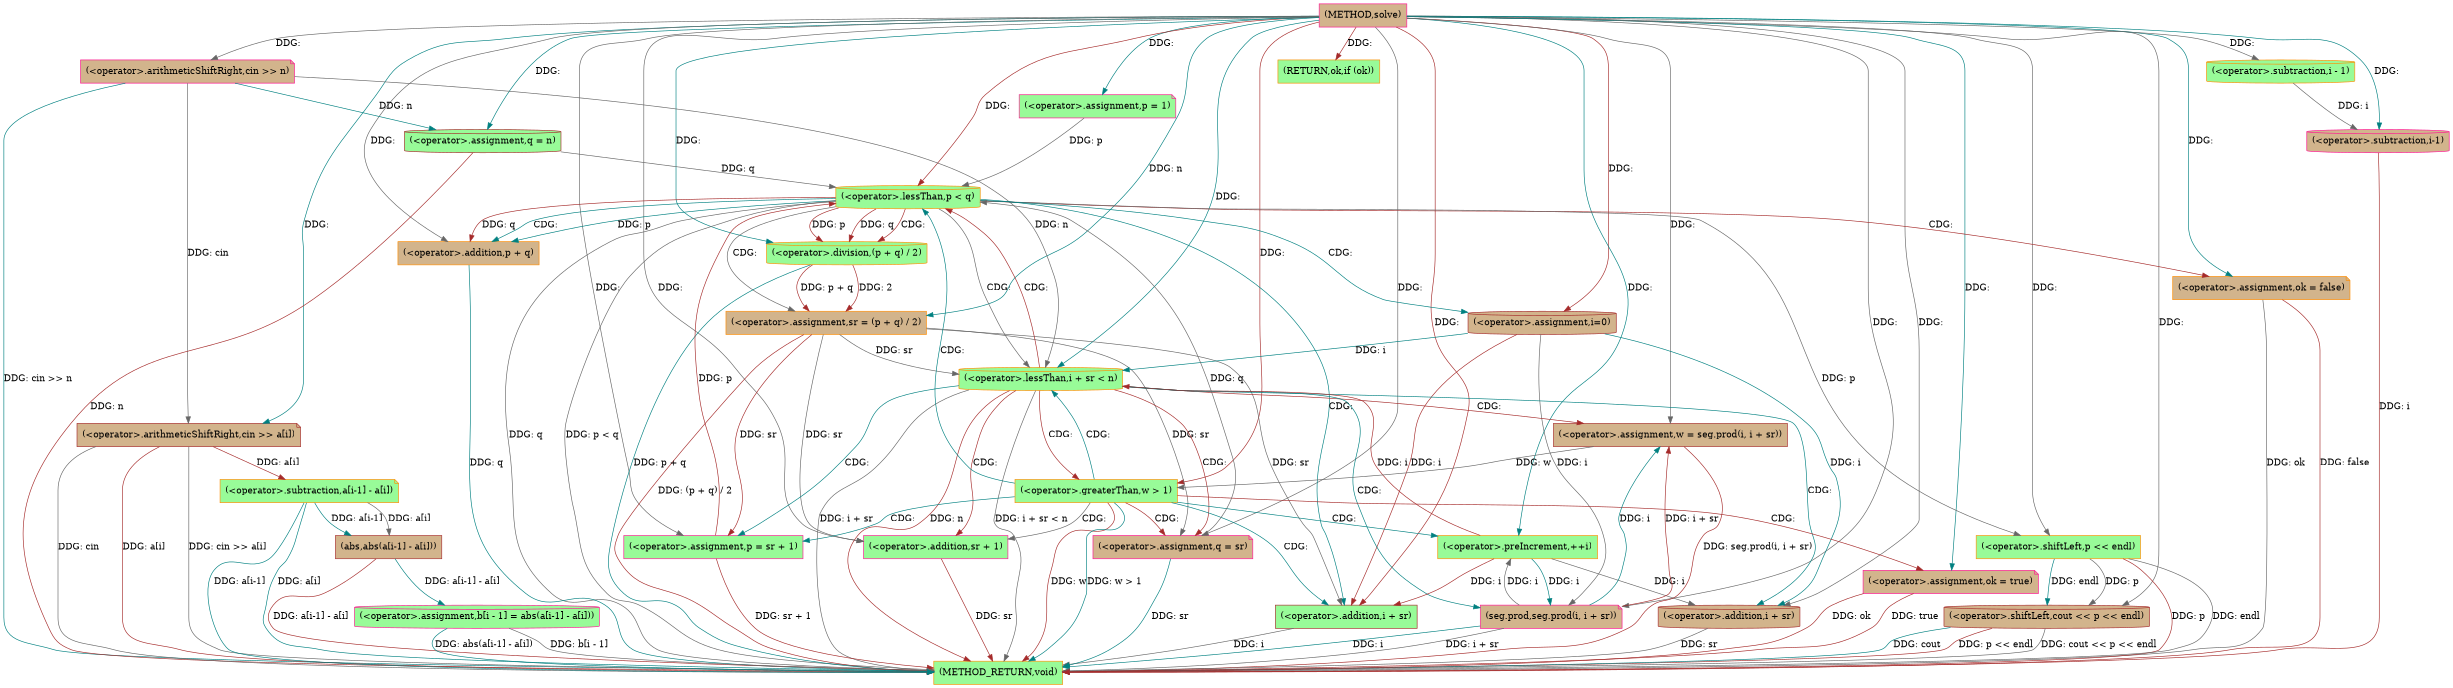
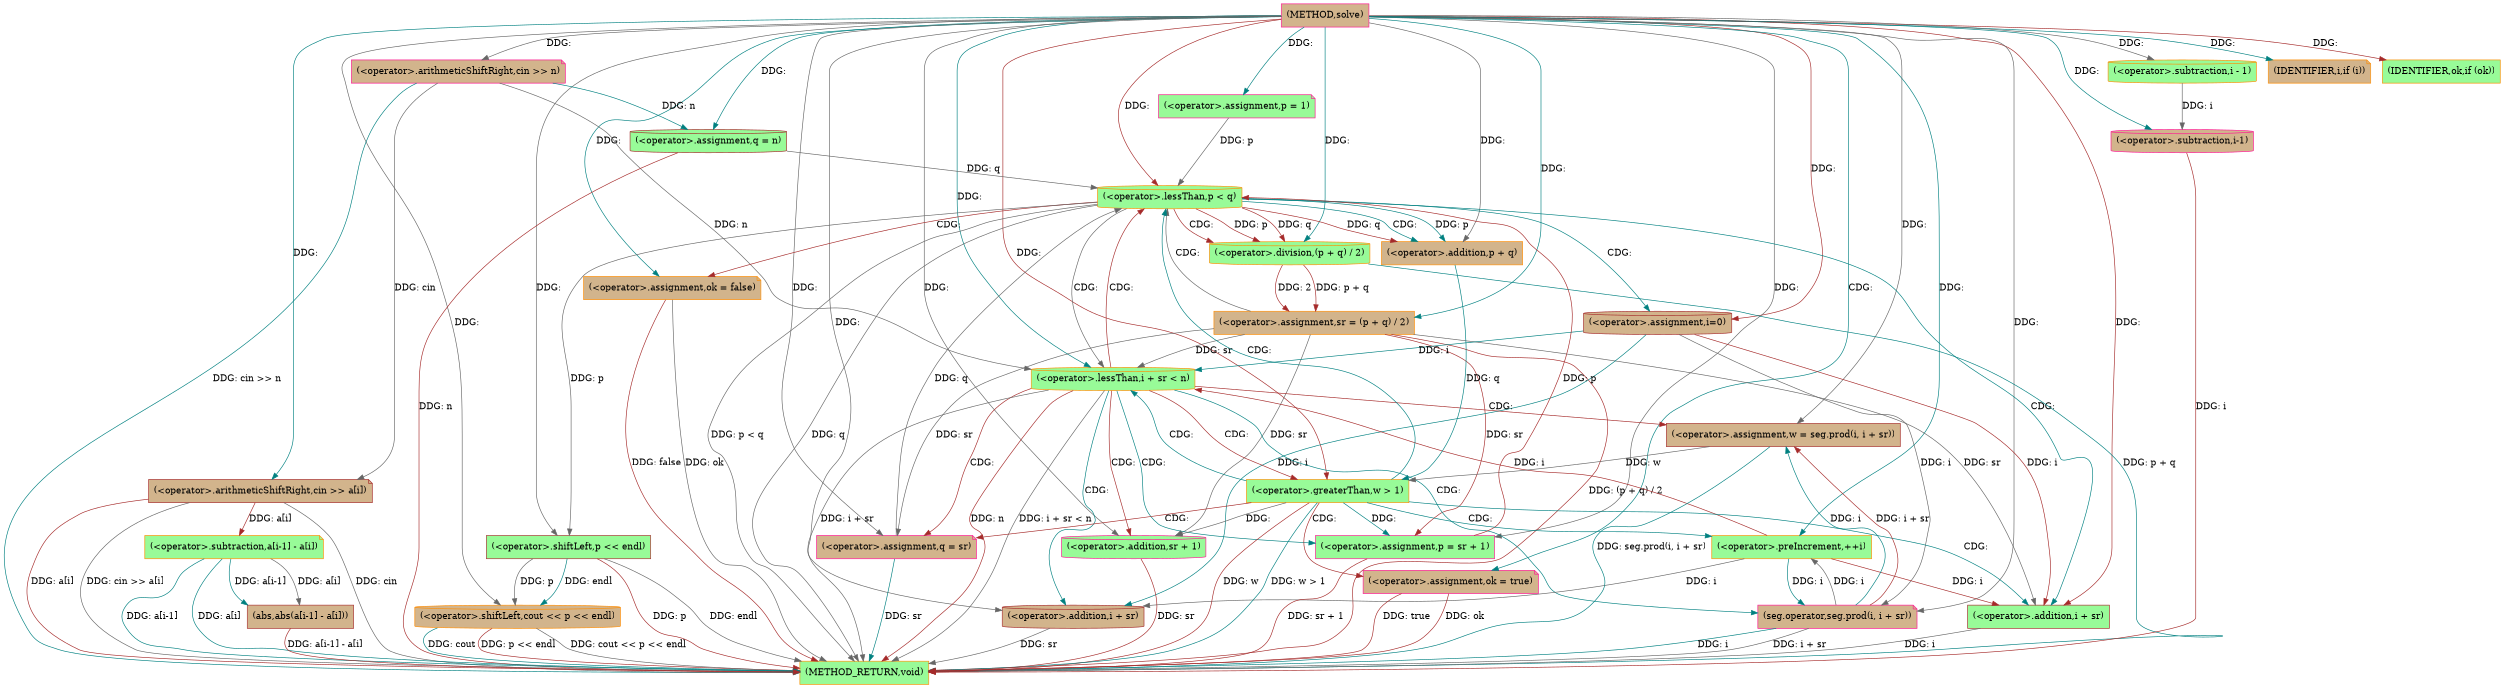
(1329, 72) -> (2441, 72)
none -> (2319, 72)
(1166, 169) -> (1555, 169)
(733, 242) -> (1189, 279)
(1979, 288) -> (1862, 288)
(904, 519) -> (1385, 519)
(1096, 519) -> (1260, 519)
(936, 547) -> (1134, 547)
(2058, 547) -> (569, 547)
(547, 602) -> (1464, 382)
(477, 617) -> none
(1551, 617) -> (1837, 617)
(2047, 617) -> (518, 617)
(1469, 653) -> (1405, 651)
